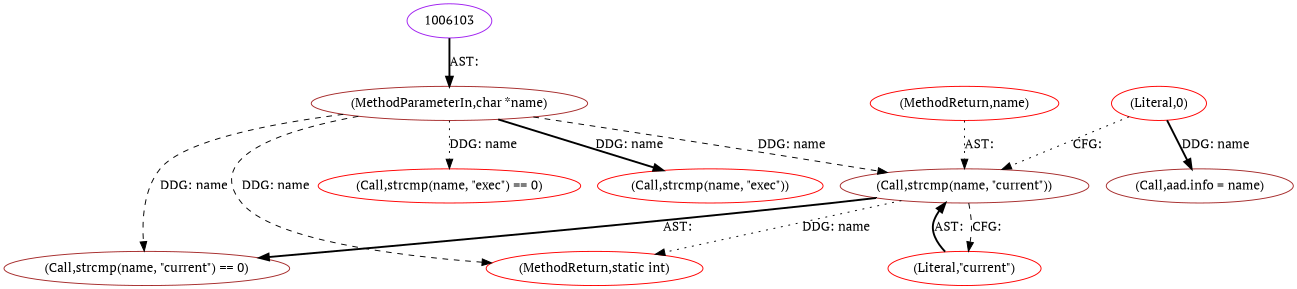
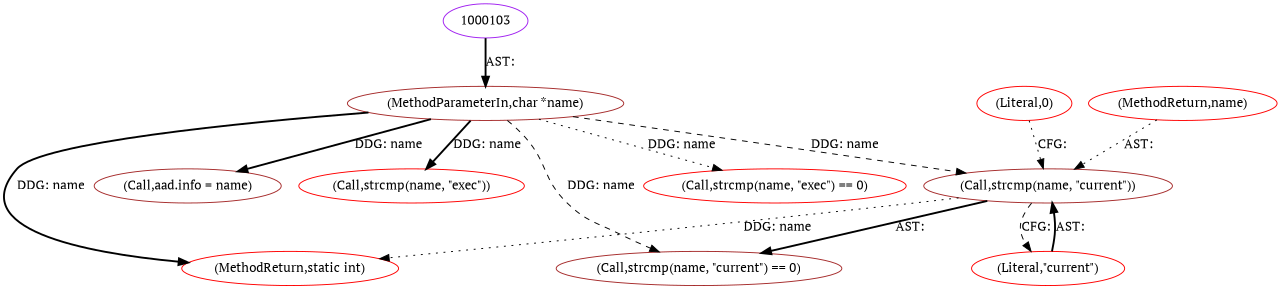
(449, 21) -> (486, 21)
(1177, 140) -> (339, 144)
(273, 224) -> (78, 147)
